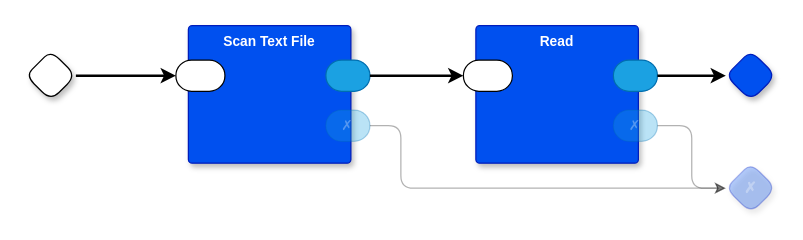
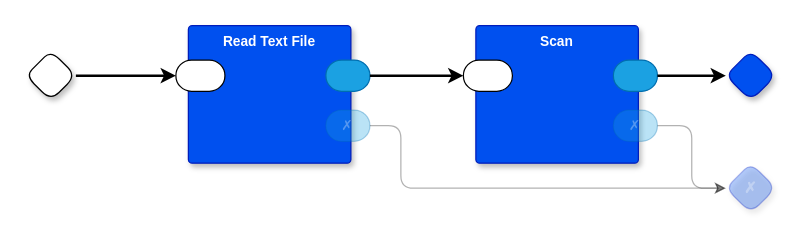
(269, 43) -> (269, 43)
(557, 43) -> (557, 43)
